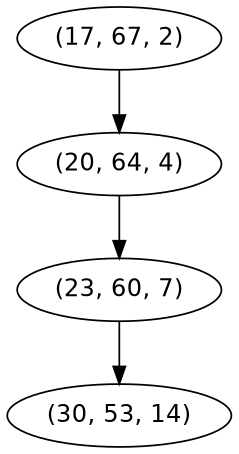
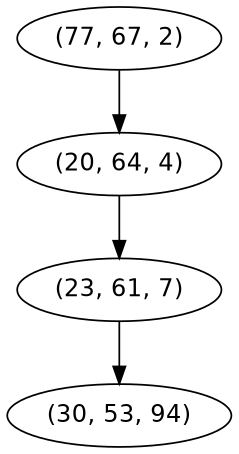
(119, 38) -> (119, 38)
(119, 290) -> (119, 290)
(119, 416) -> (119, 416)
